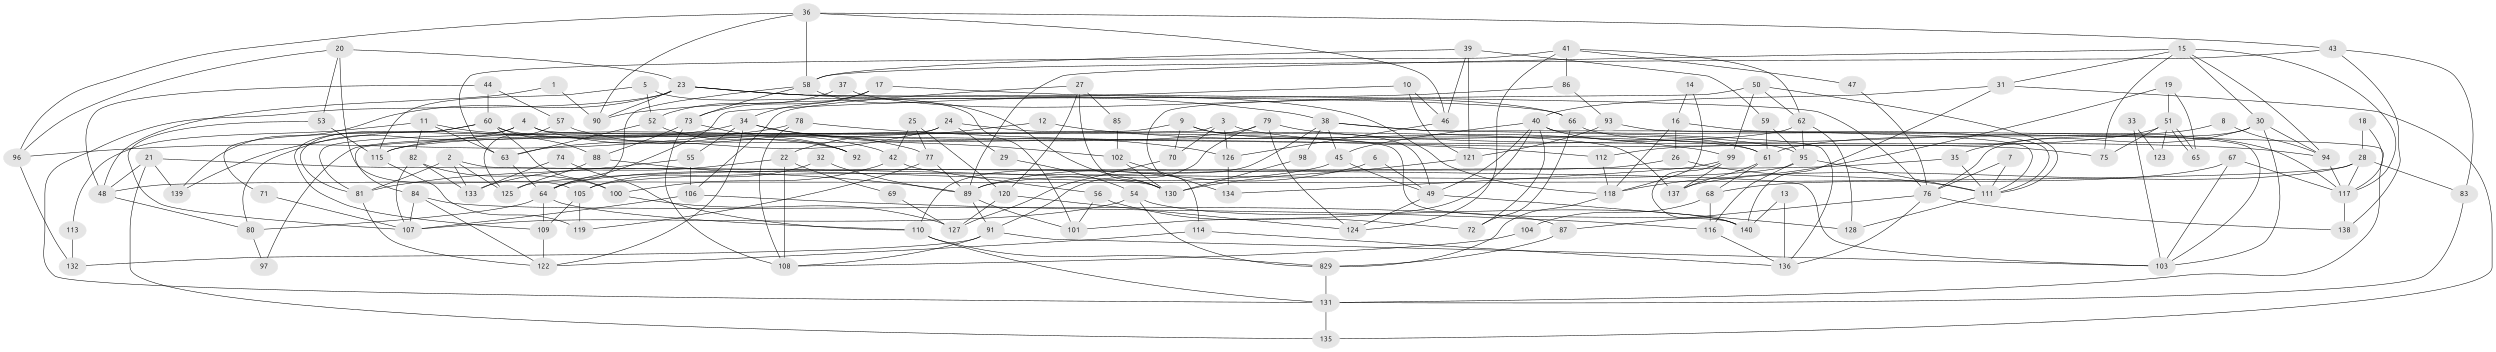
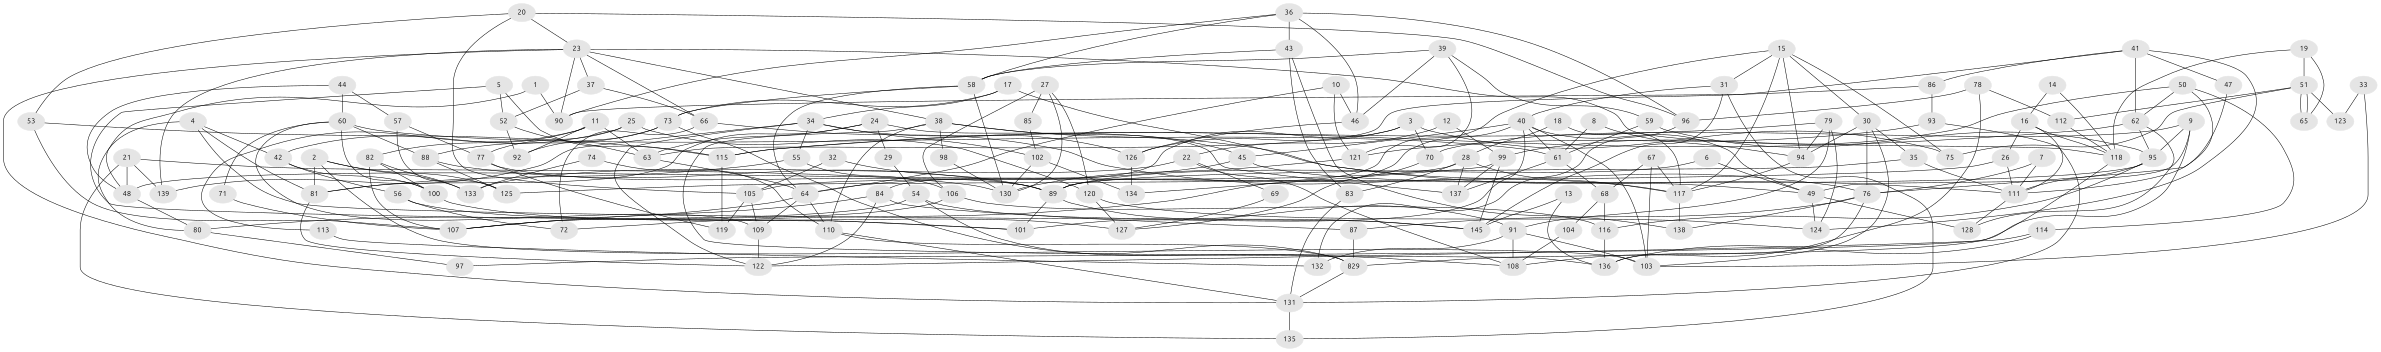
none -> (584, 67)
(1746, 230) -> (1477, 230)
